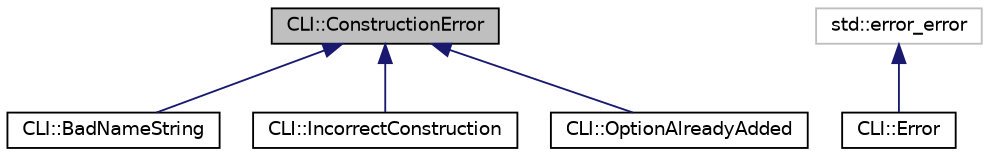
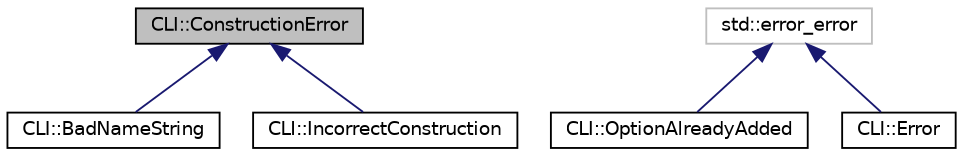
(541, 81) -> (727, 84)
